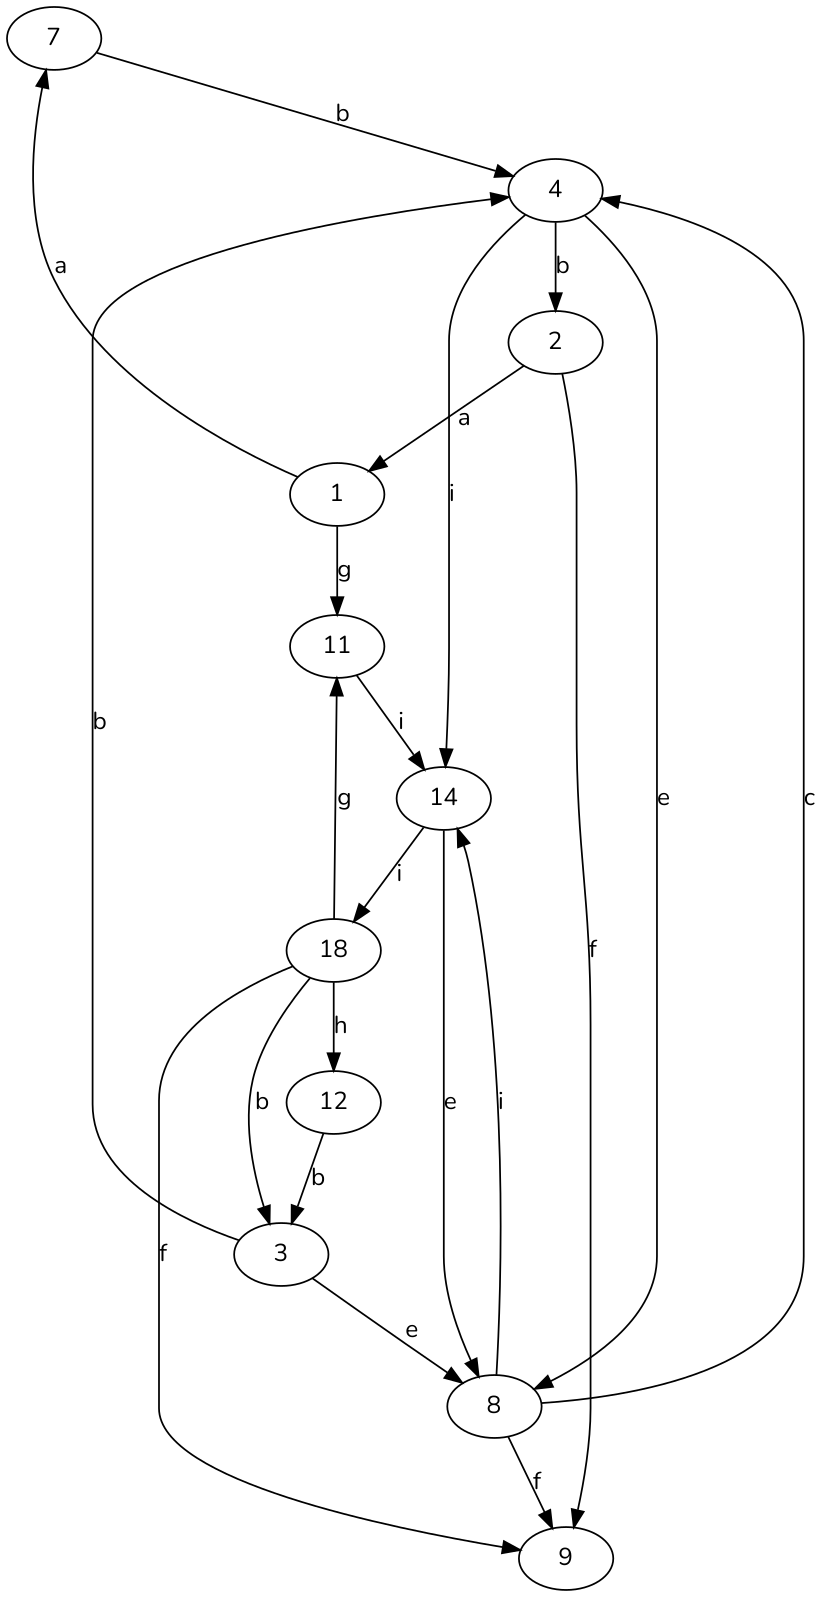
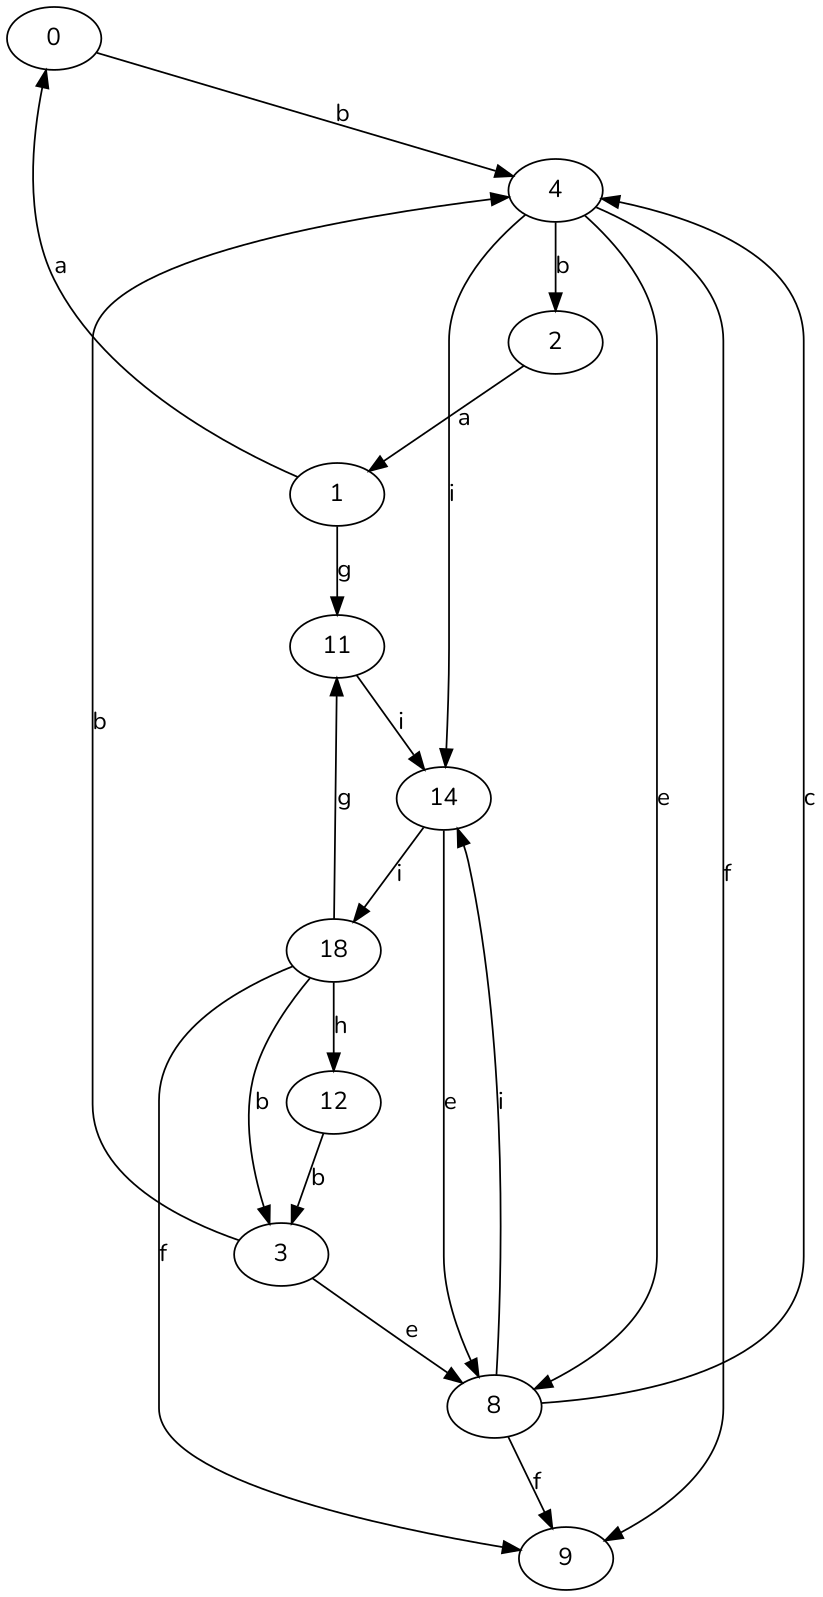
(54, 38) -> (54, 38)
(588, 941) -> (723, 862)
